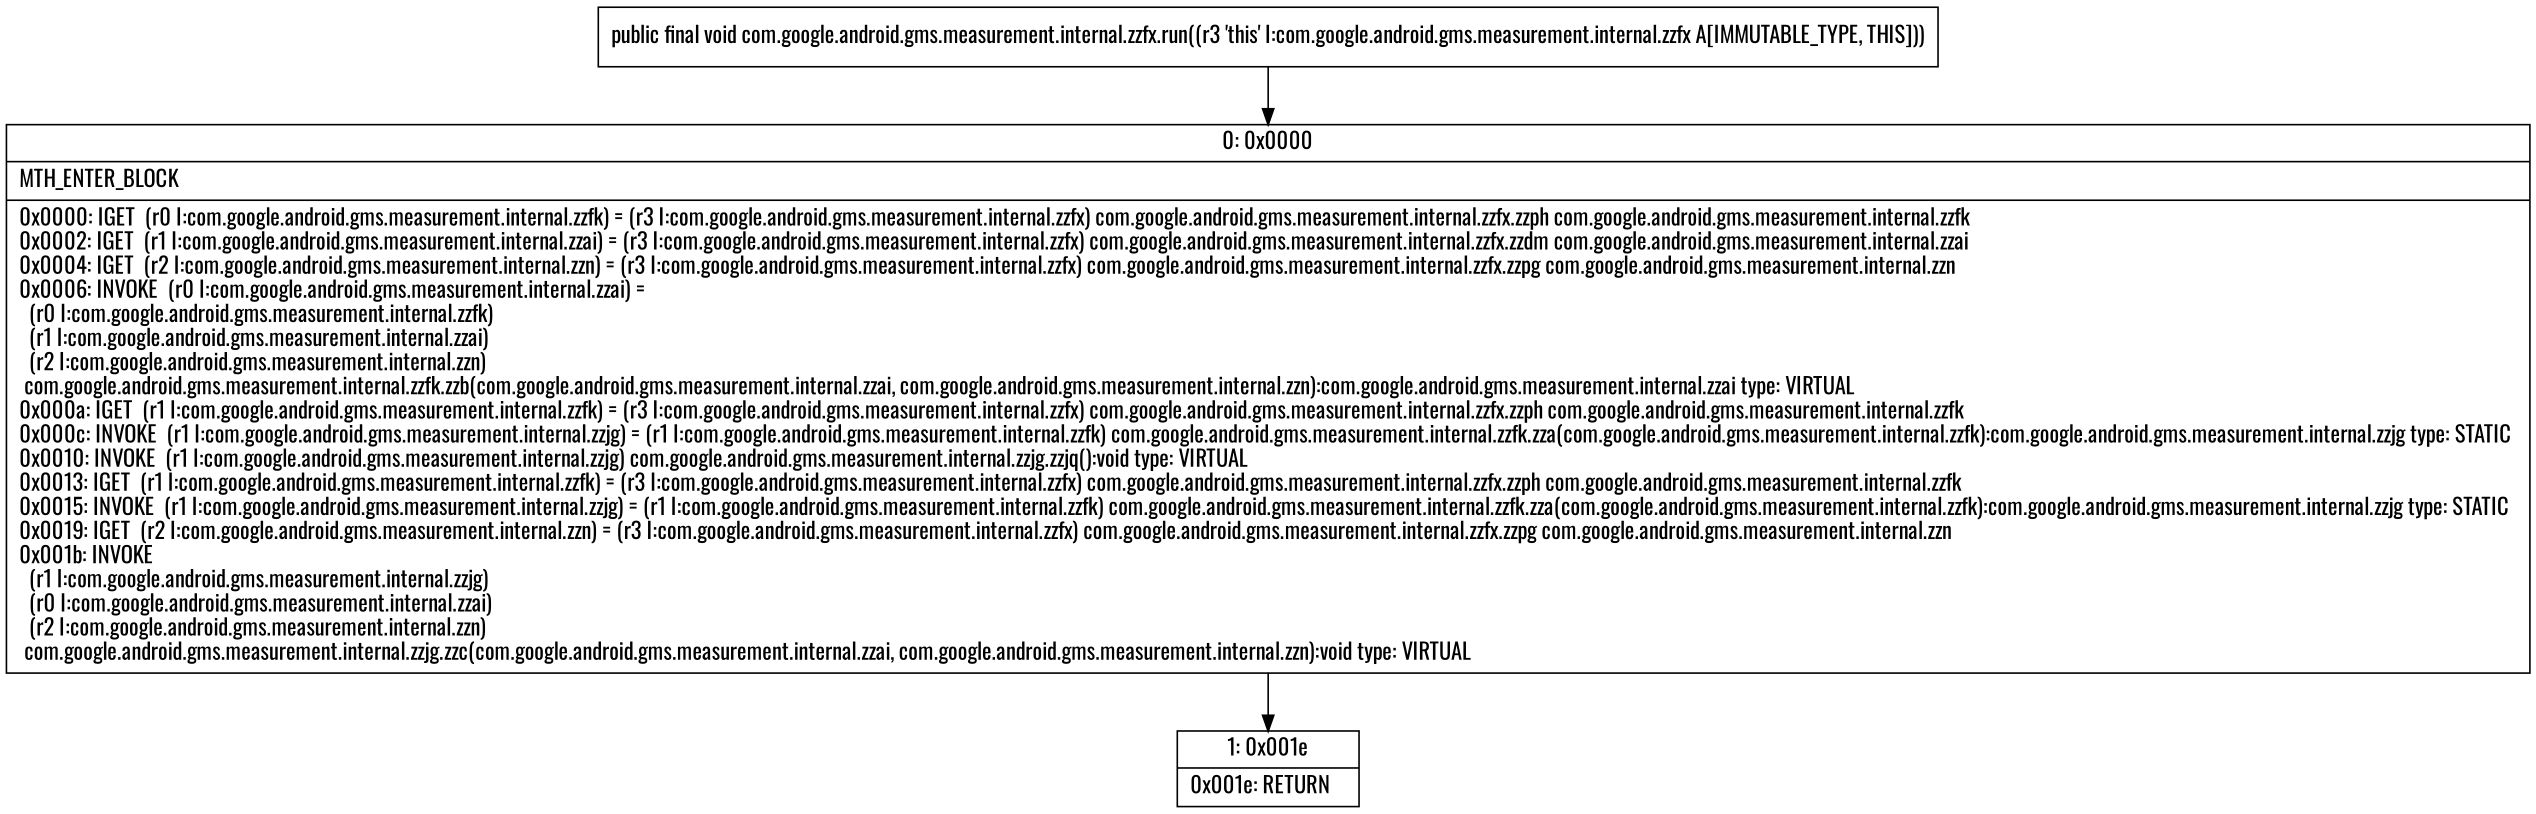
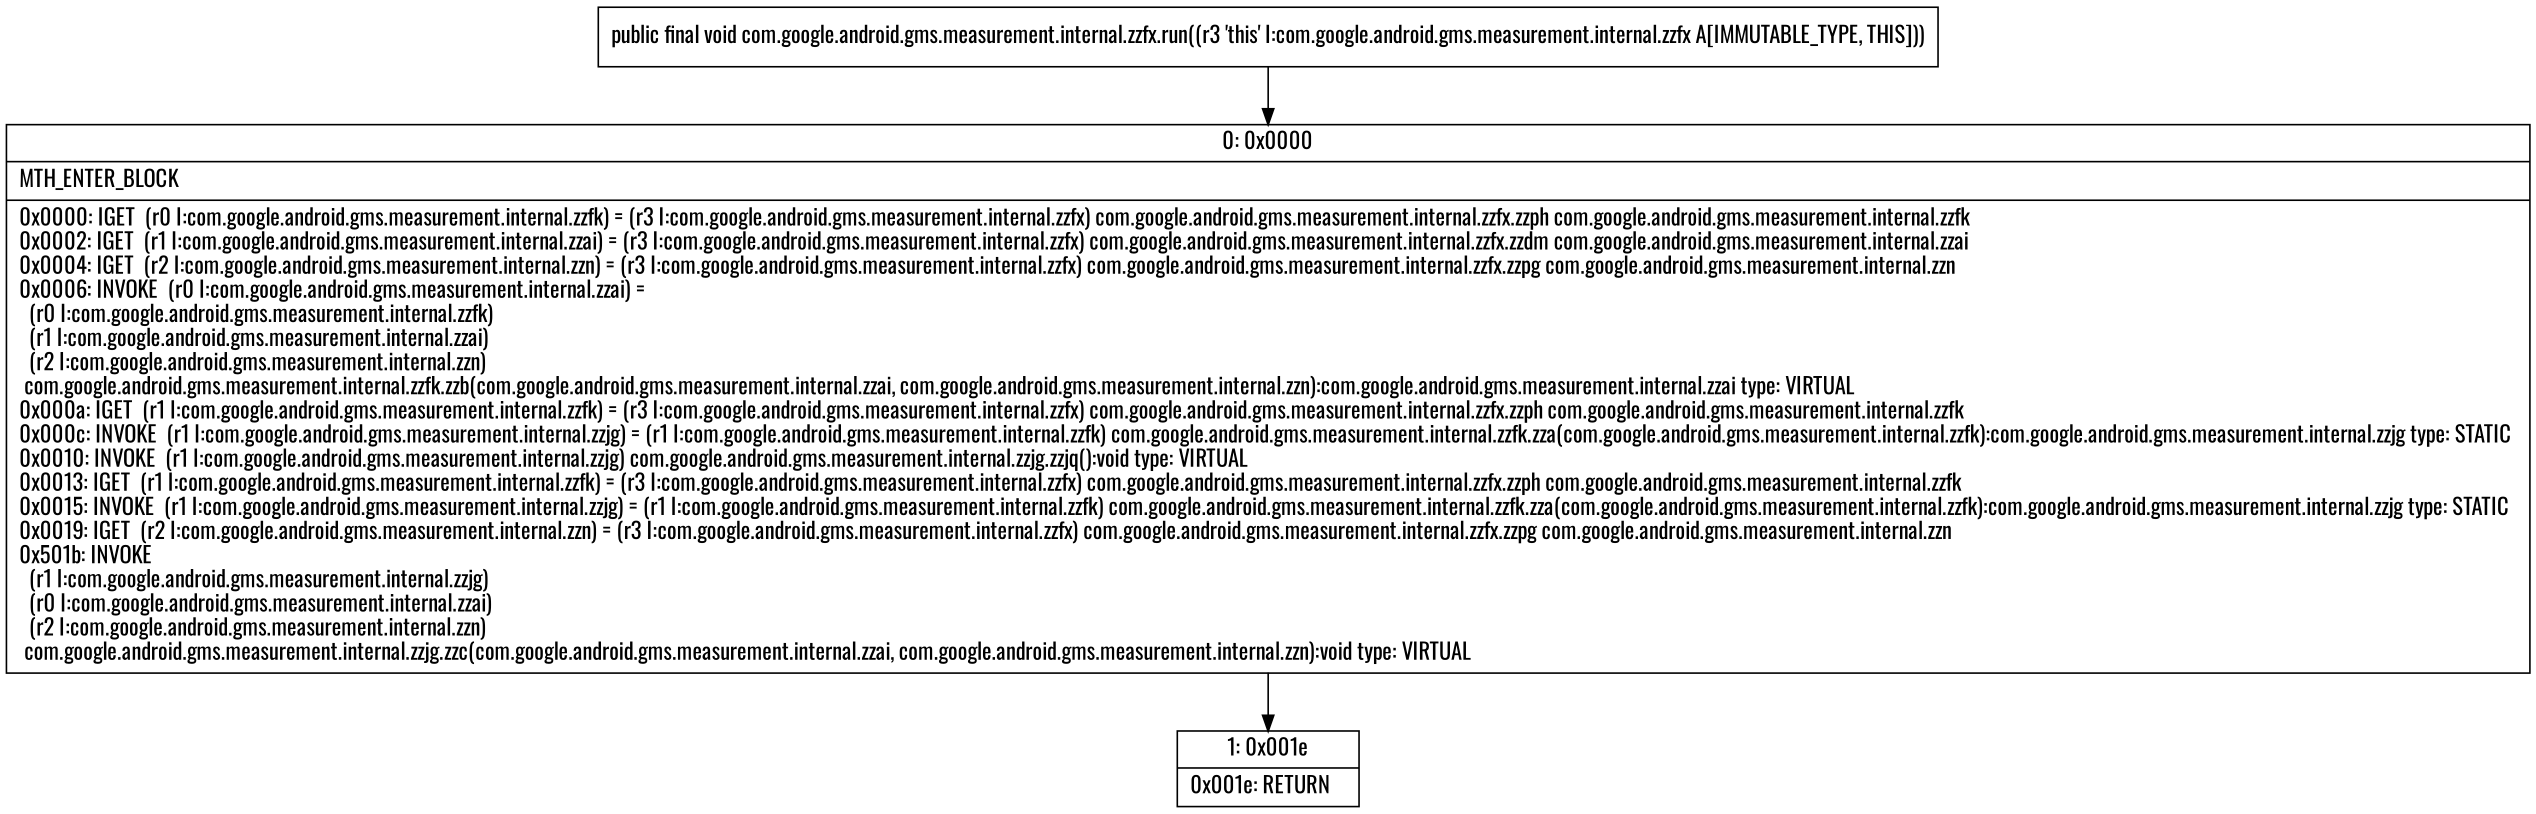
(92, 556) -> (91, 556)
